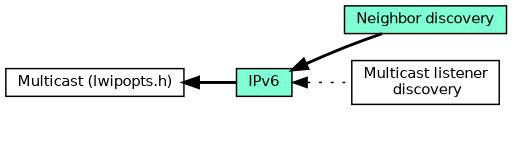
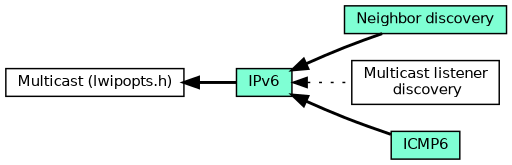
none -> (426, 145)
